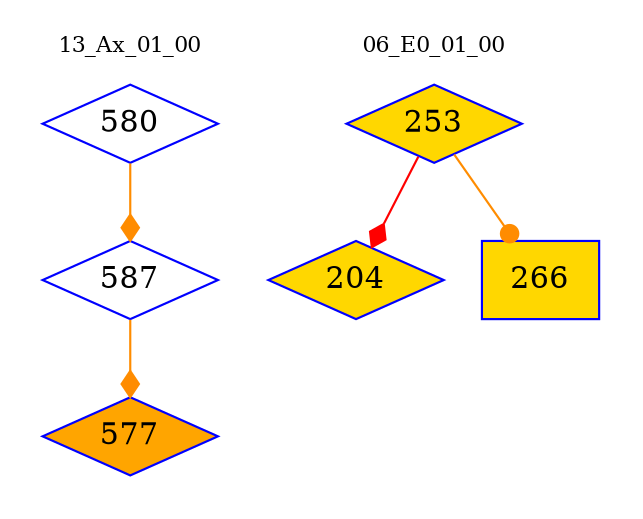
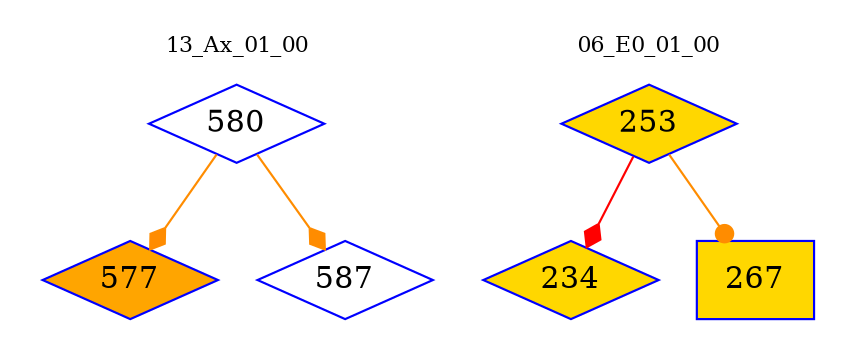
(356, 280) -> (571, 280)
(541, 280) -> (755, 280)
(130, 345) -> (191, 191)
